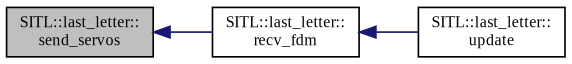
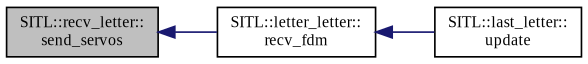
(80, 32) -> (82, 32)
(286, 32) -> (296, 32)
